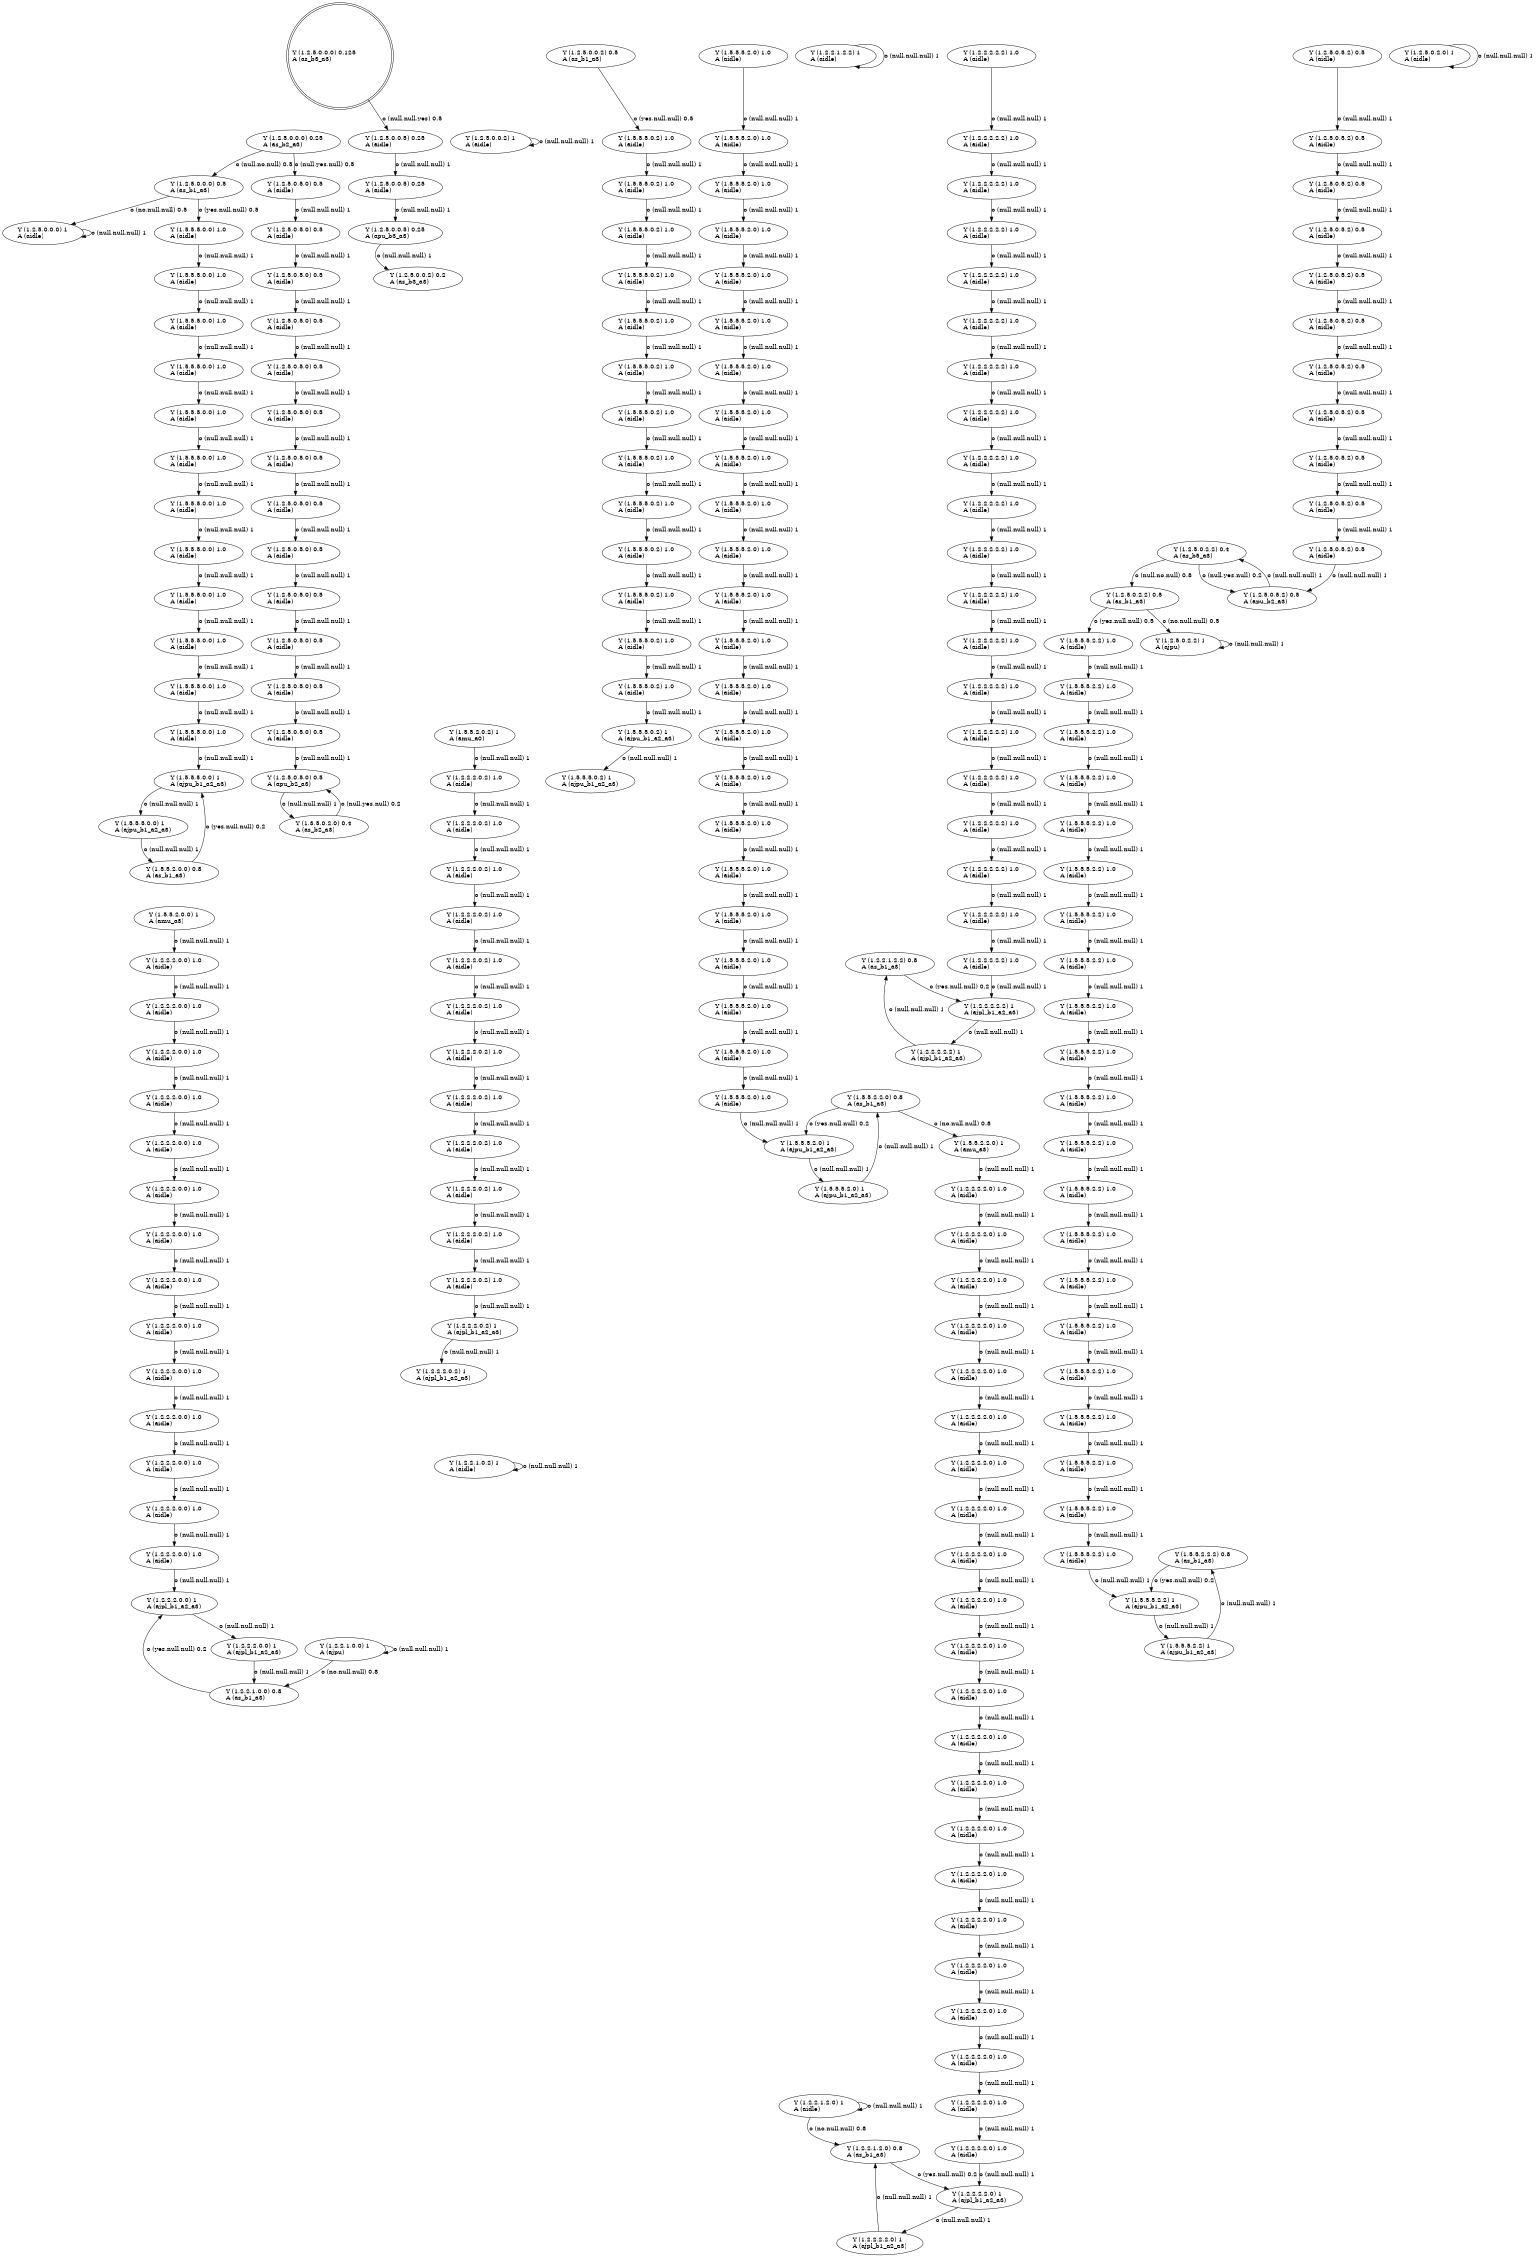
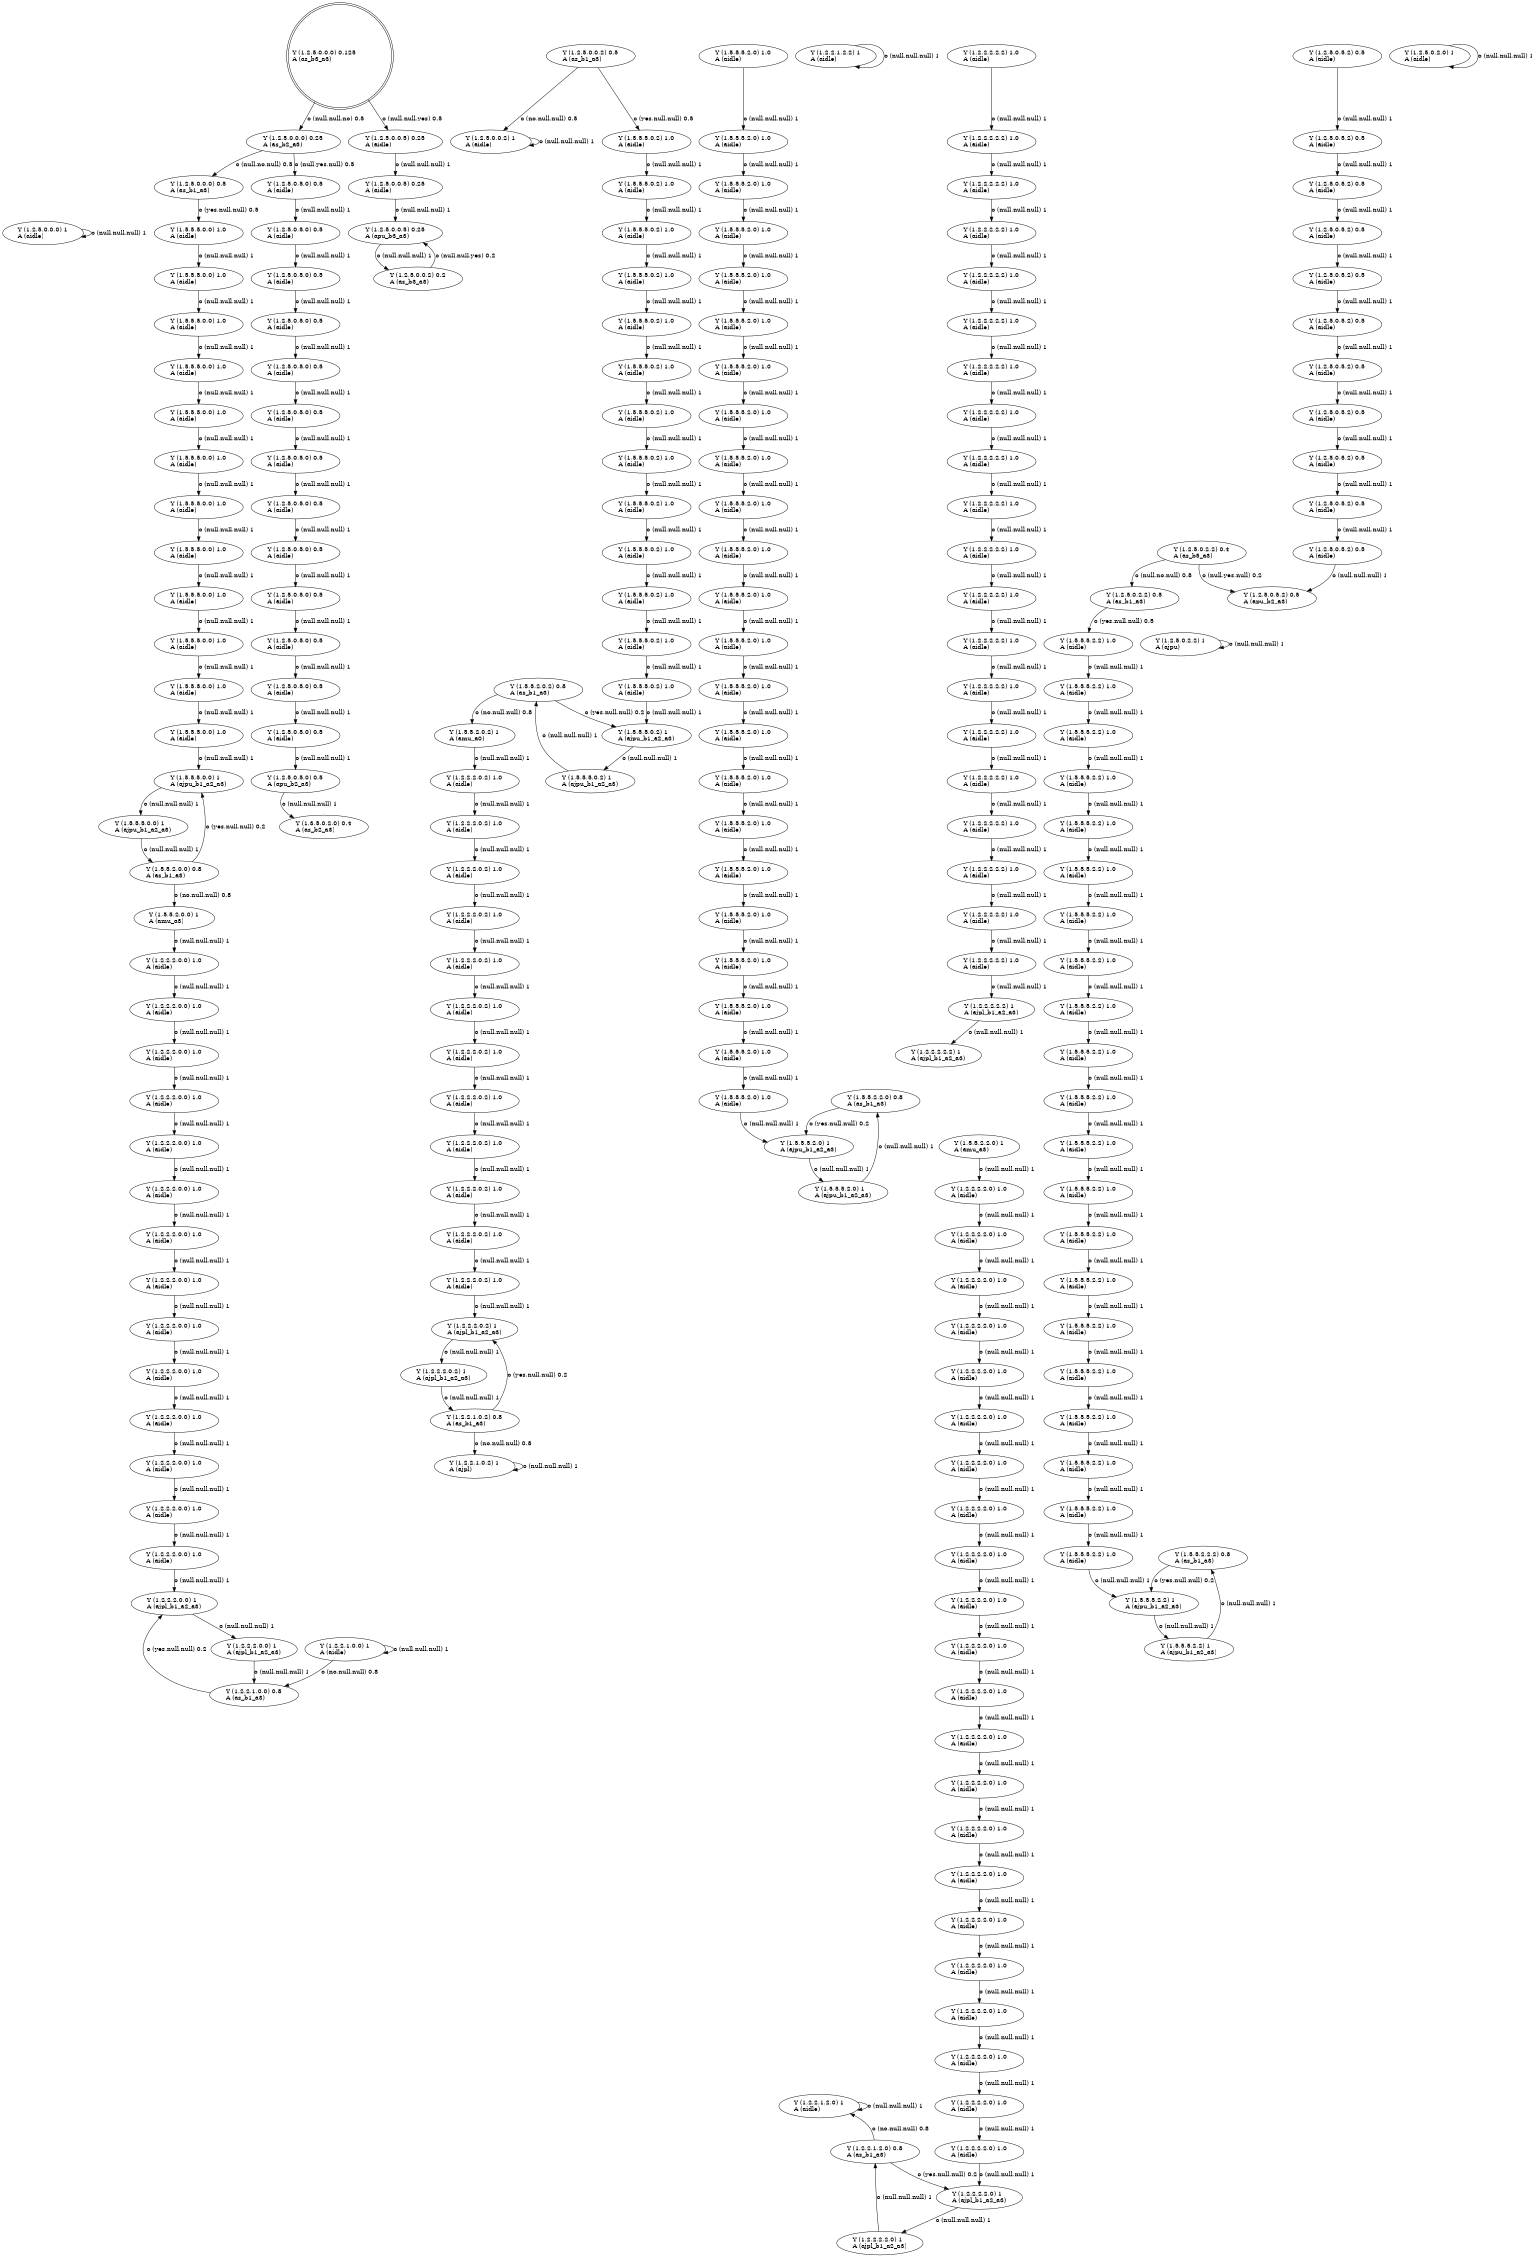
none -> (542, 98)
none -> (308, 114)
(122, 210) -> none
none -> (435, 255)
(1260, 570) -> none
(1157, 619) -> none
none -> (538, 690)
(340, 802) -> none
none -> (174, 893)
(890, 964) -> none
(926, 1123) -> none
none -> (475, 1421)
(475, 1466) -> (475, 1466)
(345, 1649) -> (345, 1649)
(814, 2136) -> (868, 2125)
